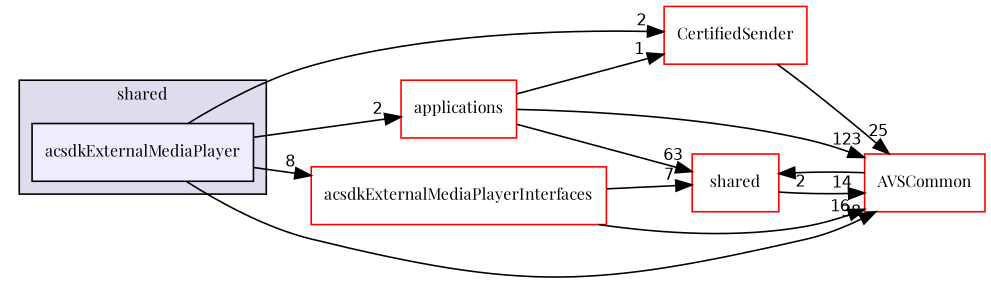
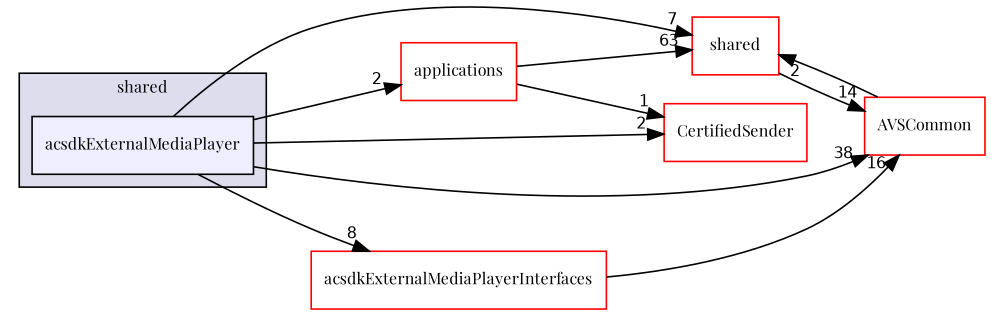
(827, 103) -> none
(685, 120) -> none
(641, 187) -> (411, 9)
